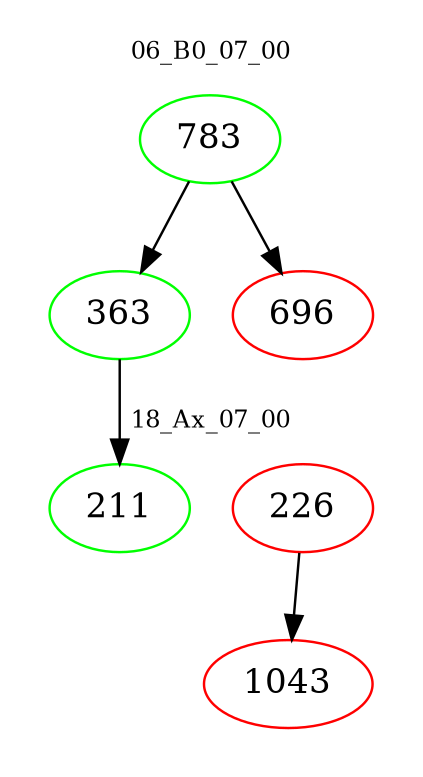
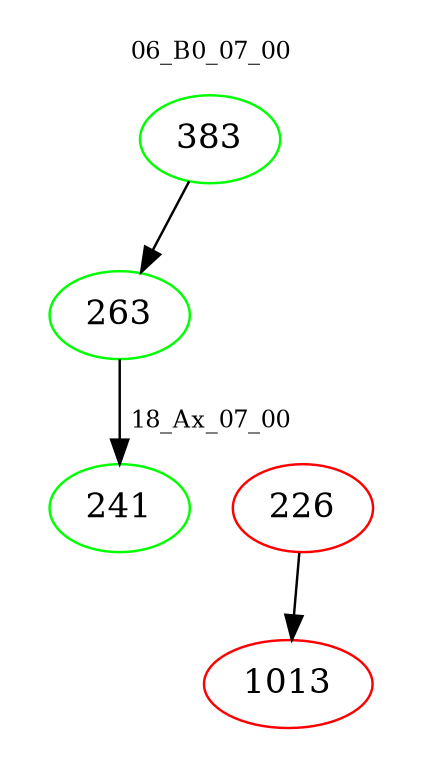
(210, 139) -> (210, 139)
(120, 315) -> (120, 315)
(303, 315) -> none
(120, 508) -> (120, 508)
(288, 684) -> (288, 684)
